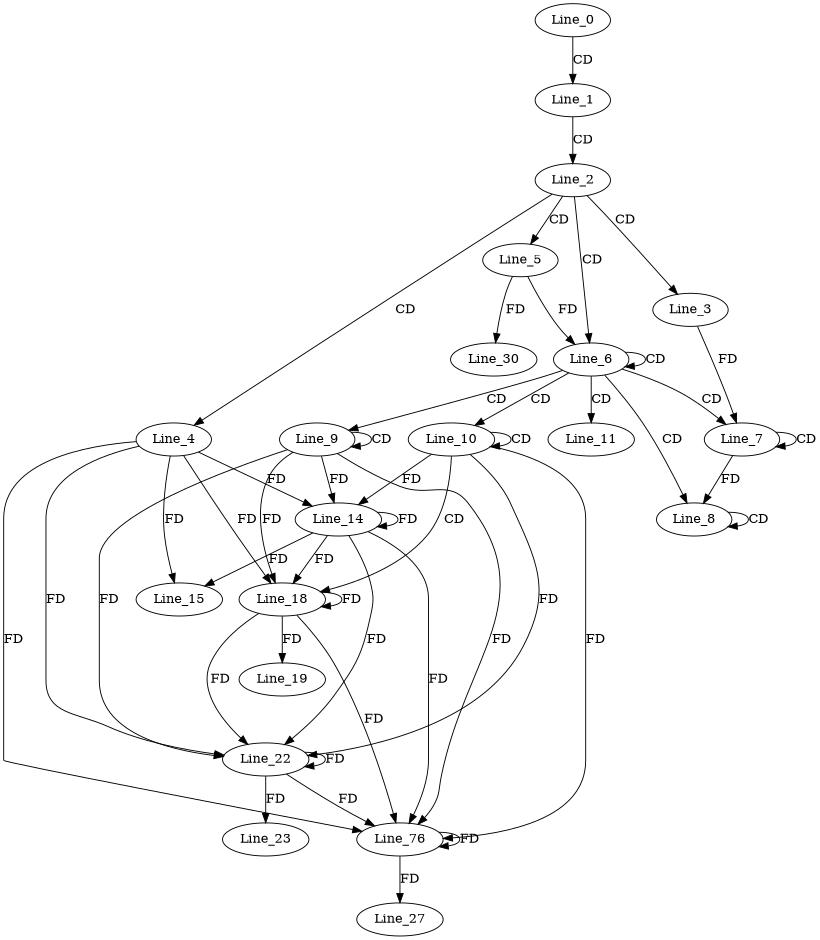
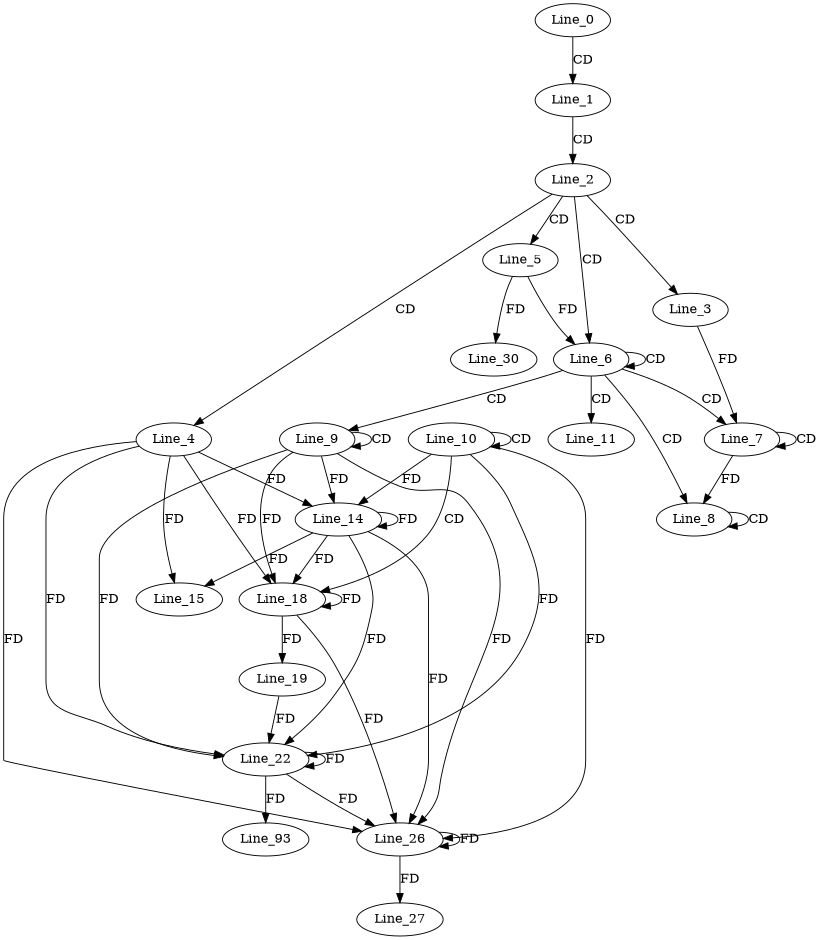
(526, 397) -> none
(208, 671) -> (275, 715)
(266, 839) -> (266, 839)
(400, 839) -> (400, 839)
